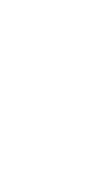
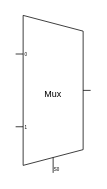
none -> (53, 94)
